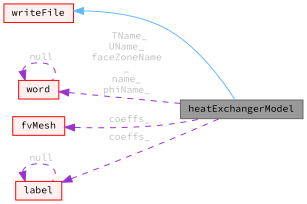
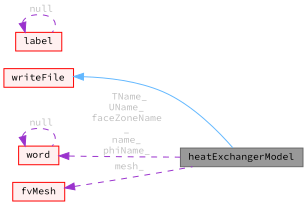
(127, 120) -> (127, 167)
(146, 150) -> none
